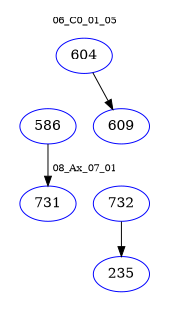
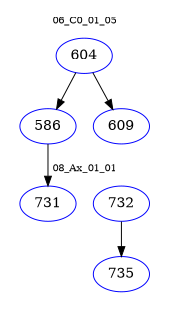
none -> (69, 86)
(85, 169) -> (85, 169)
(121, 274) -> (121, 274)
